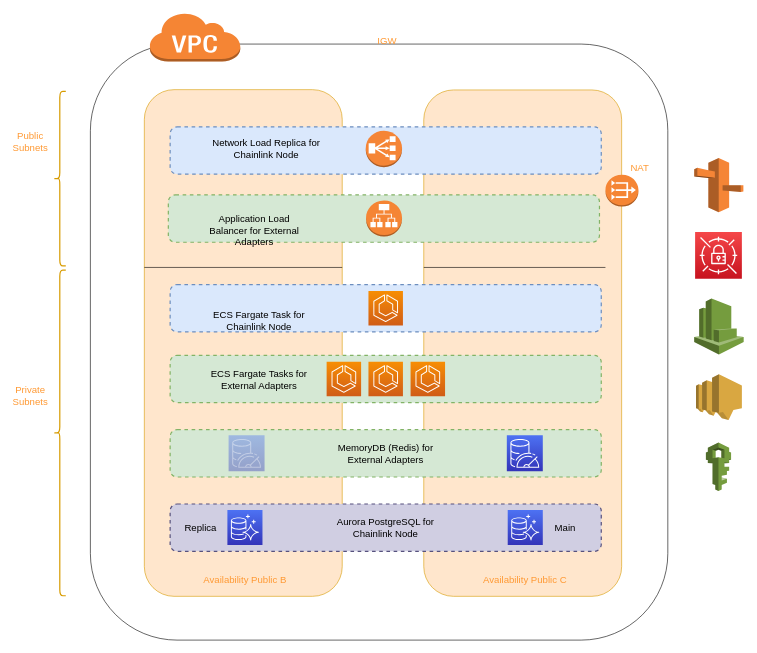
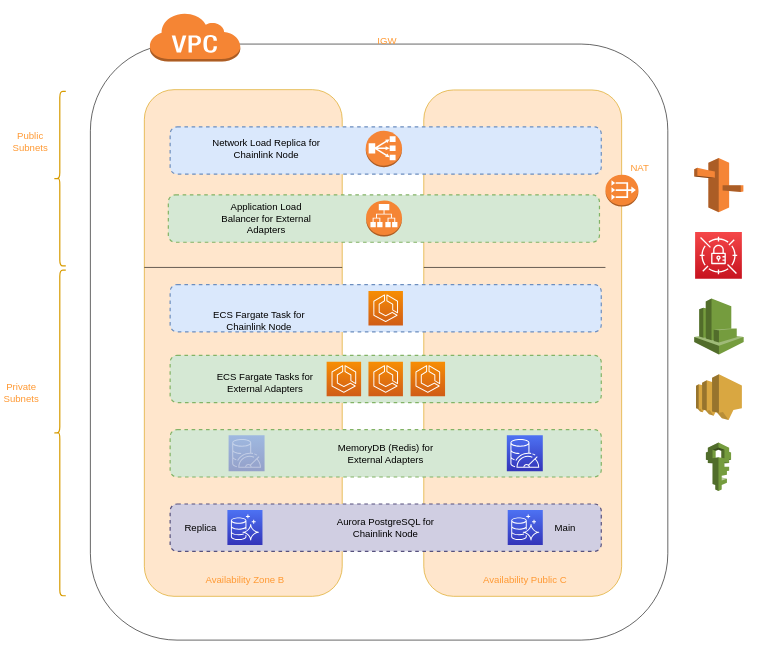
(254, 231) -> (266, 219)
(259, 379) -> (265, 382)
(30, 396) -> (21, 393)
(245, 581) -> (245, 581)
